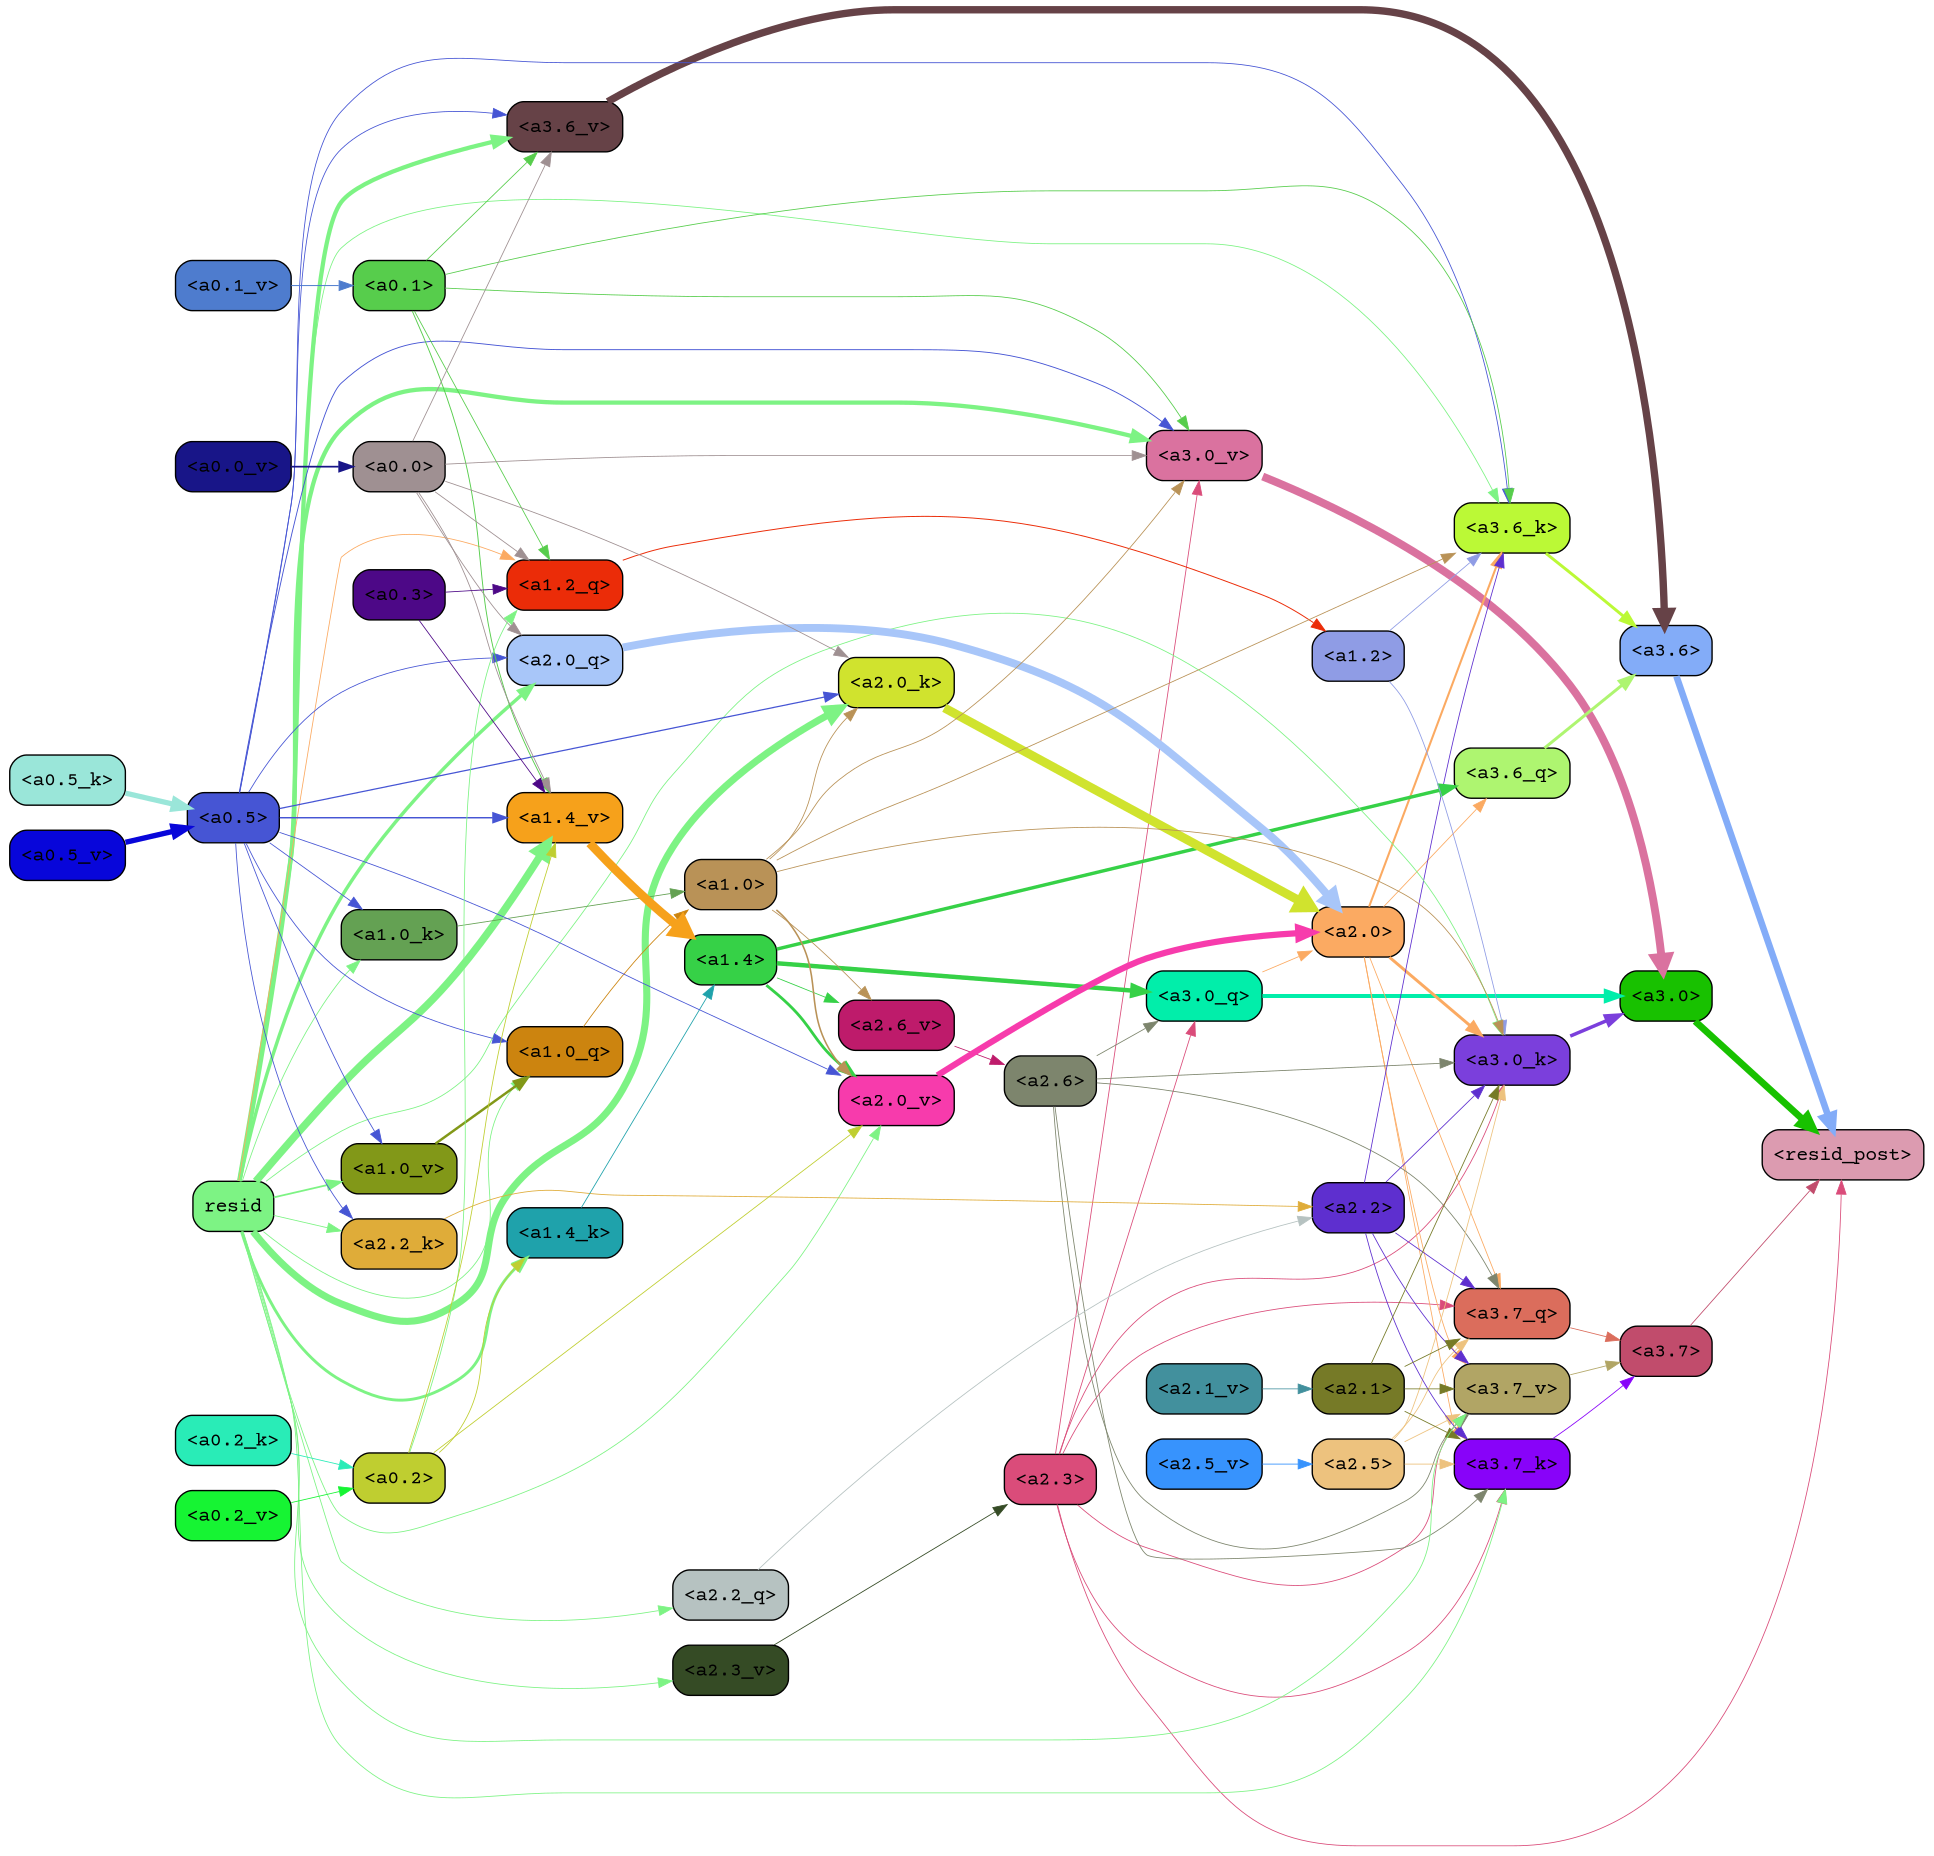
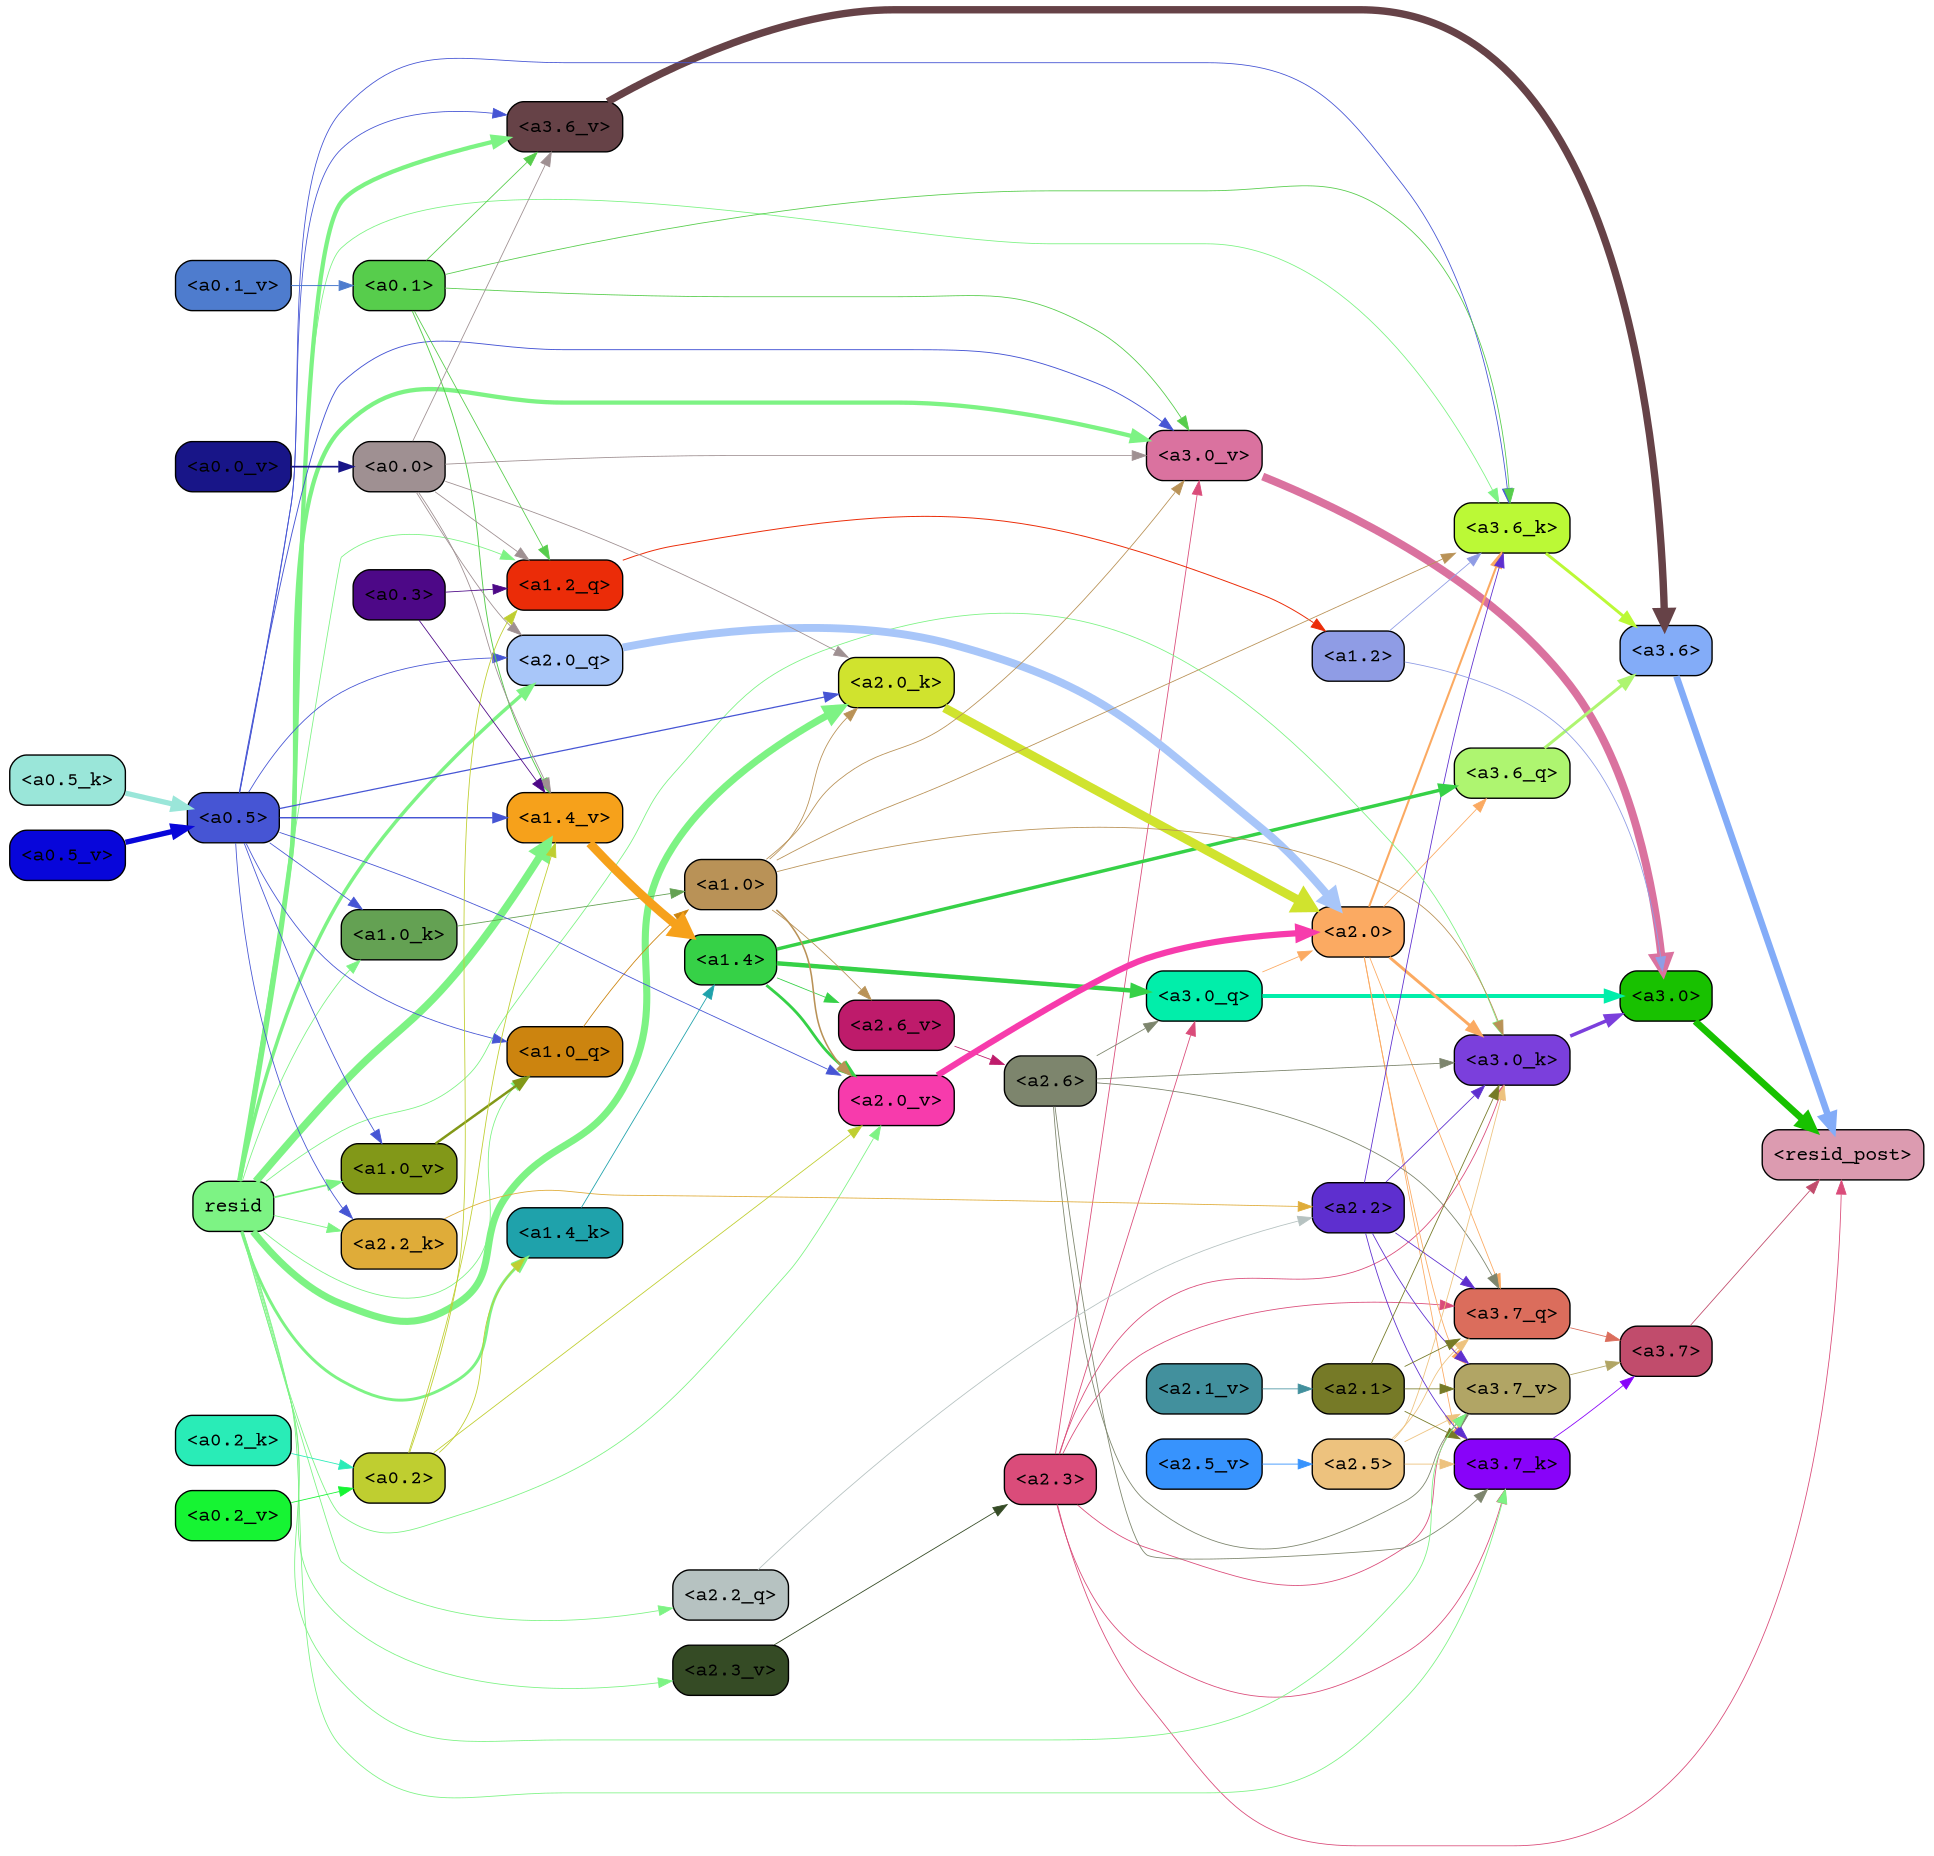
(306, 766) -> (306, 766)
(1457, 847) -> (1589, 758)
(465, 1059) -> (465, 1059)
